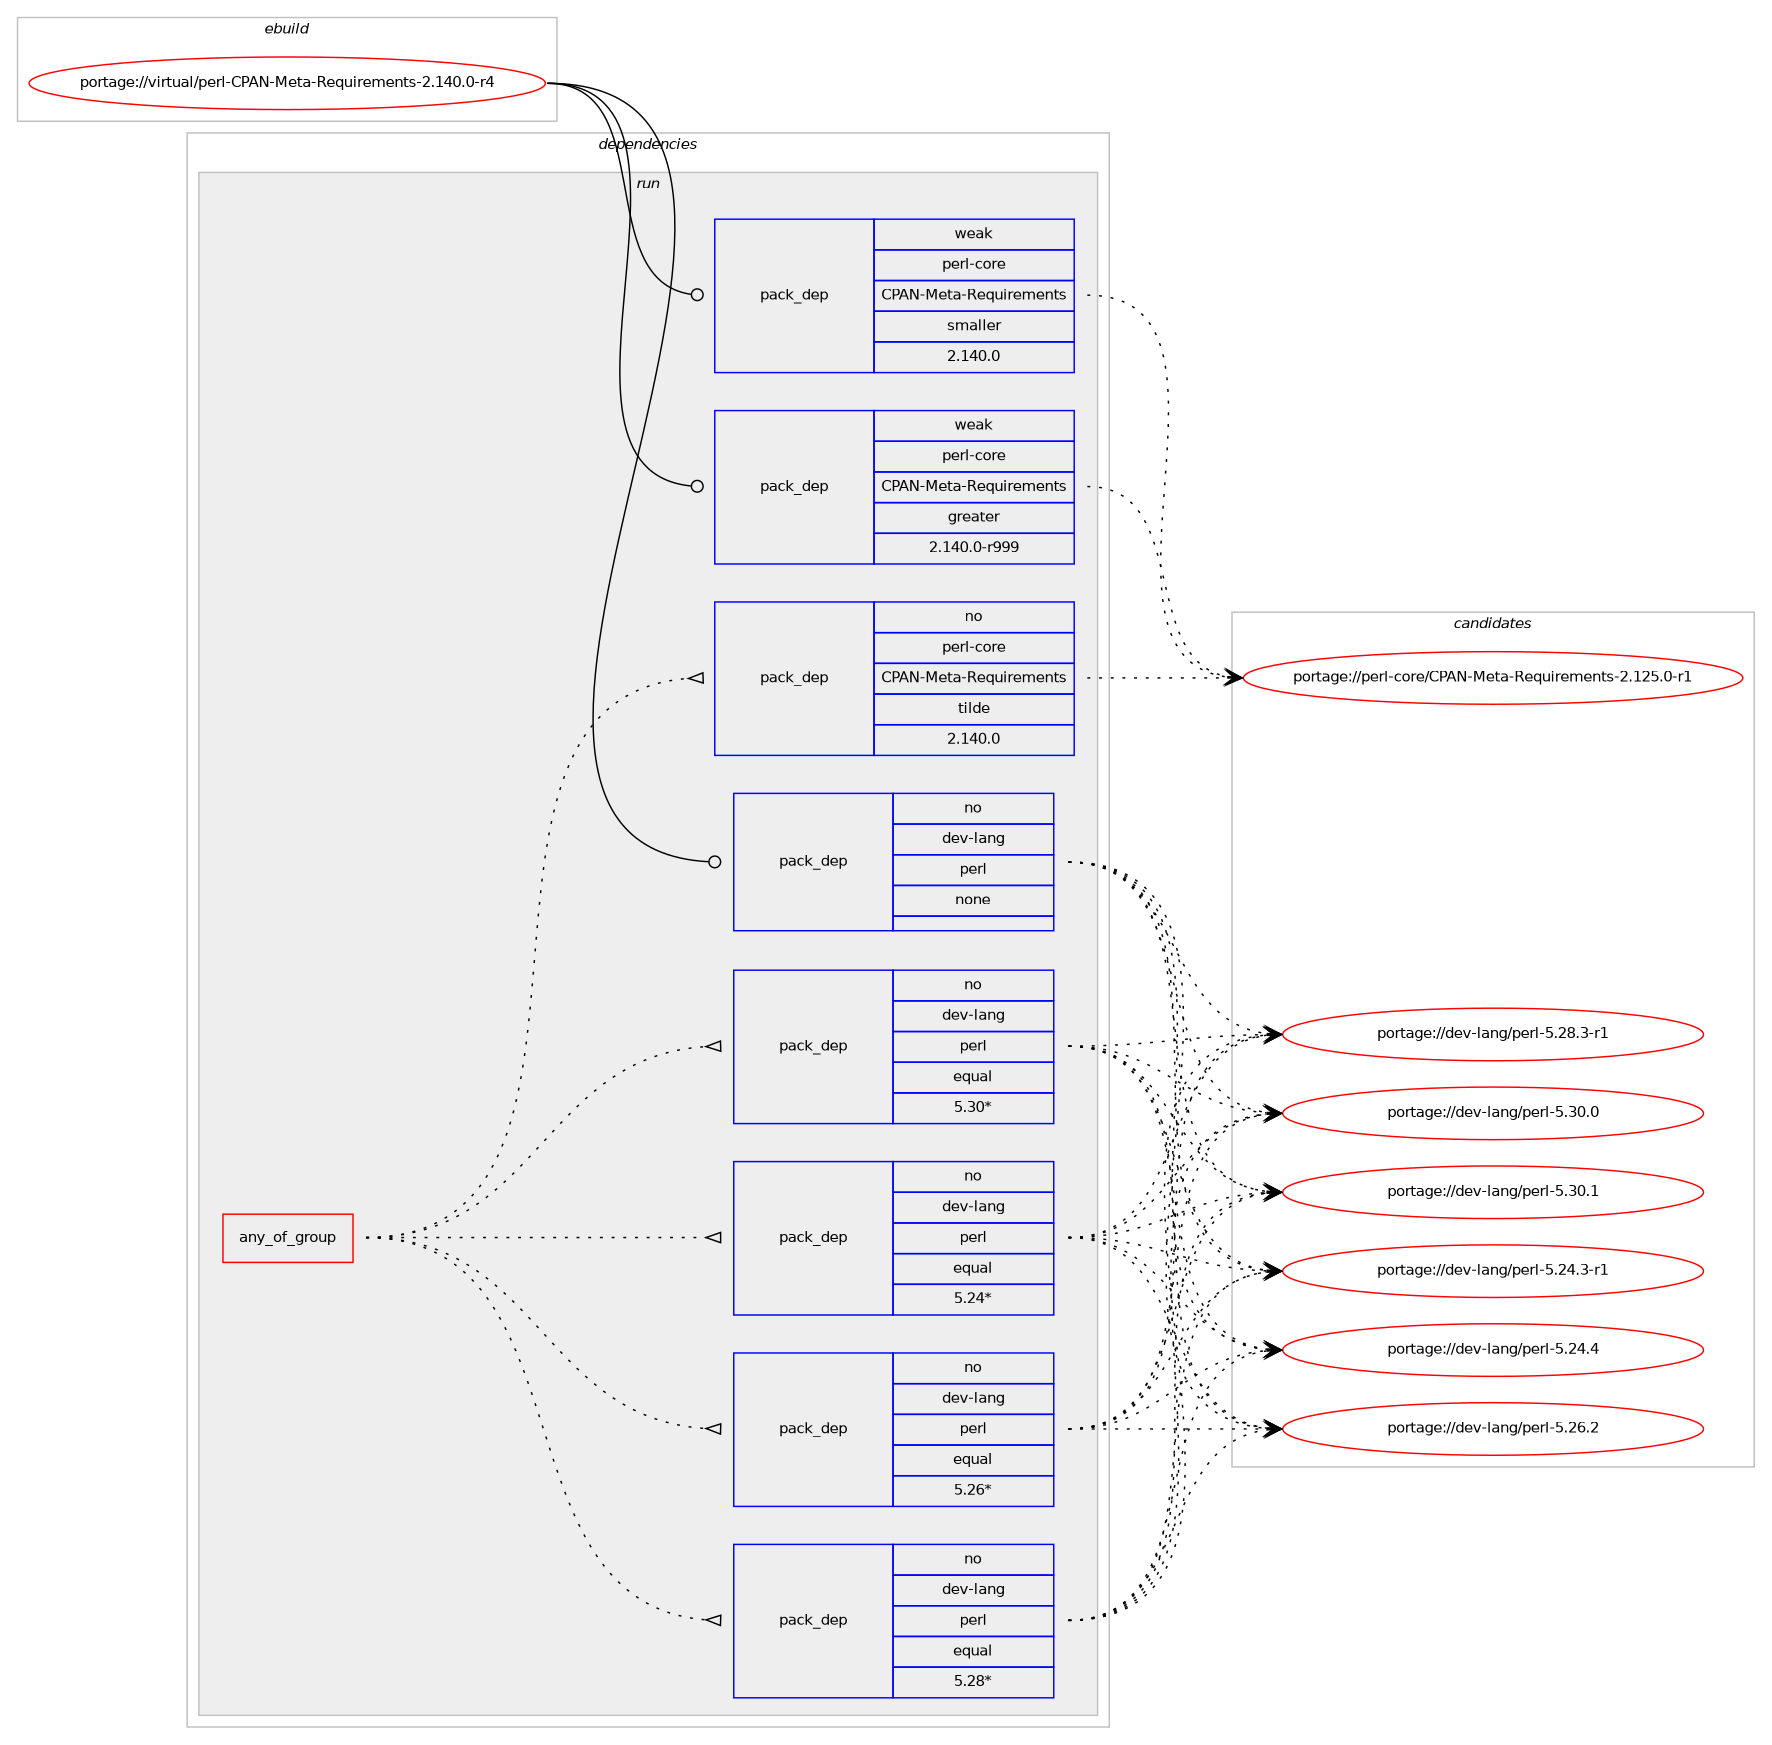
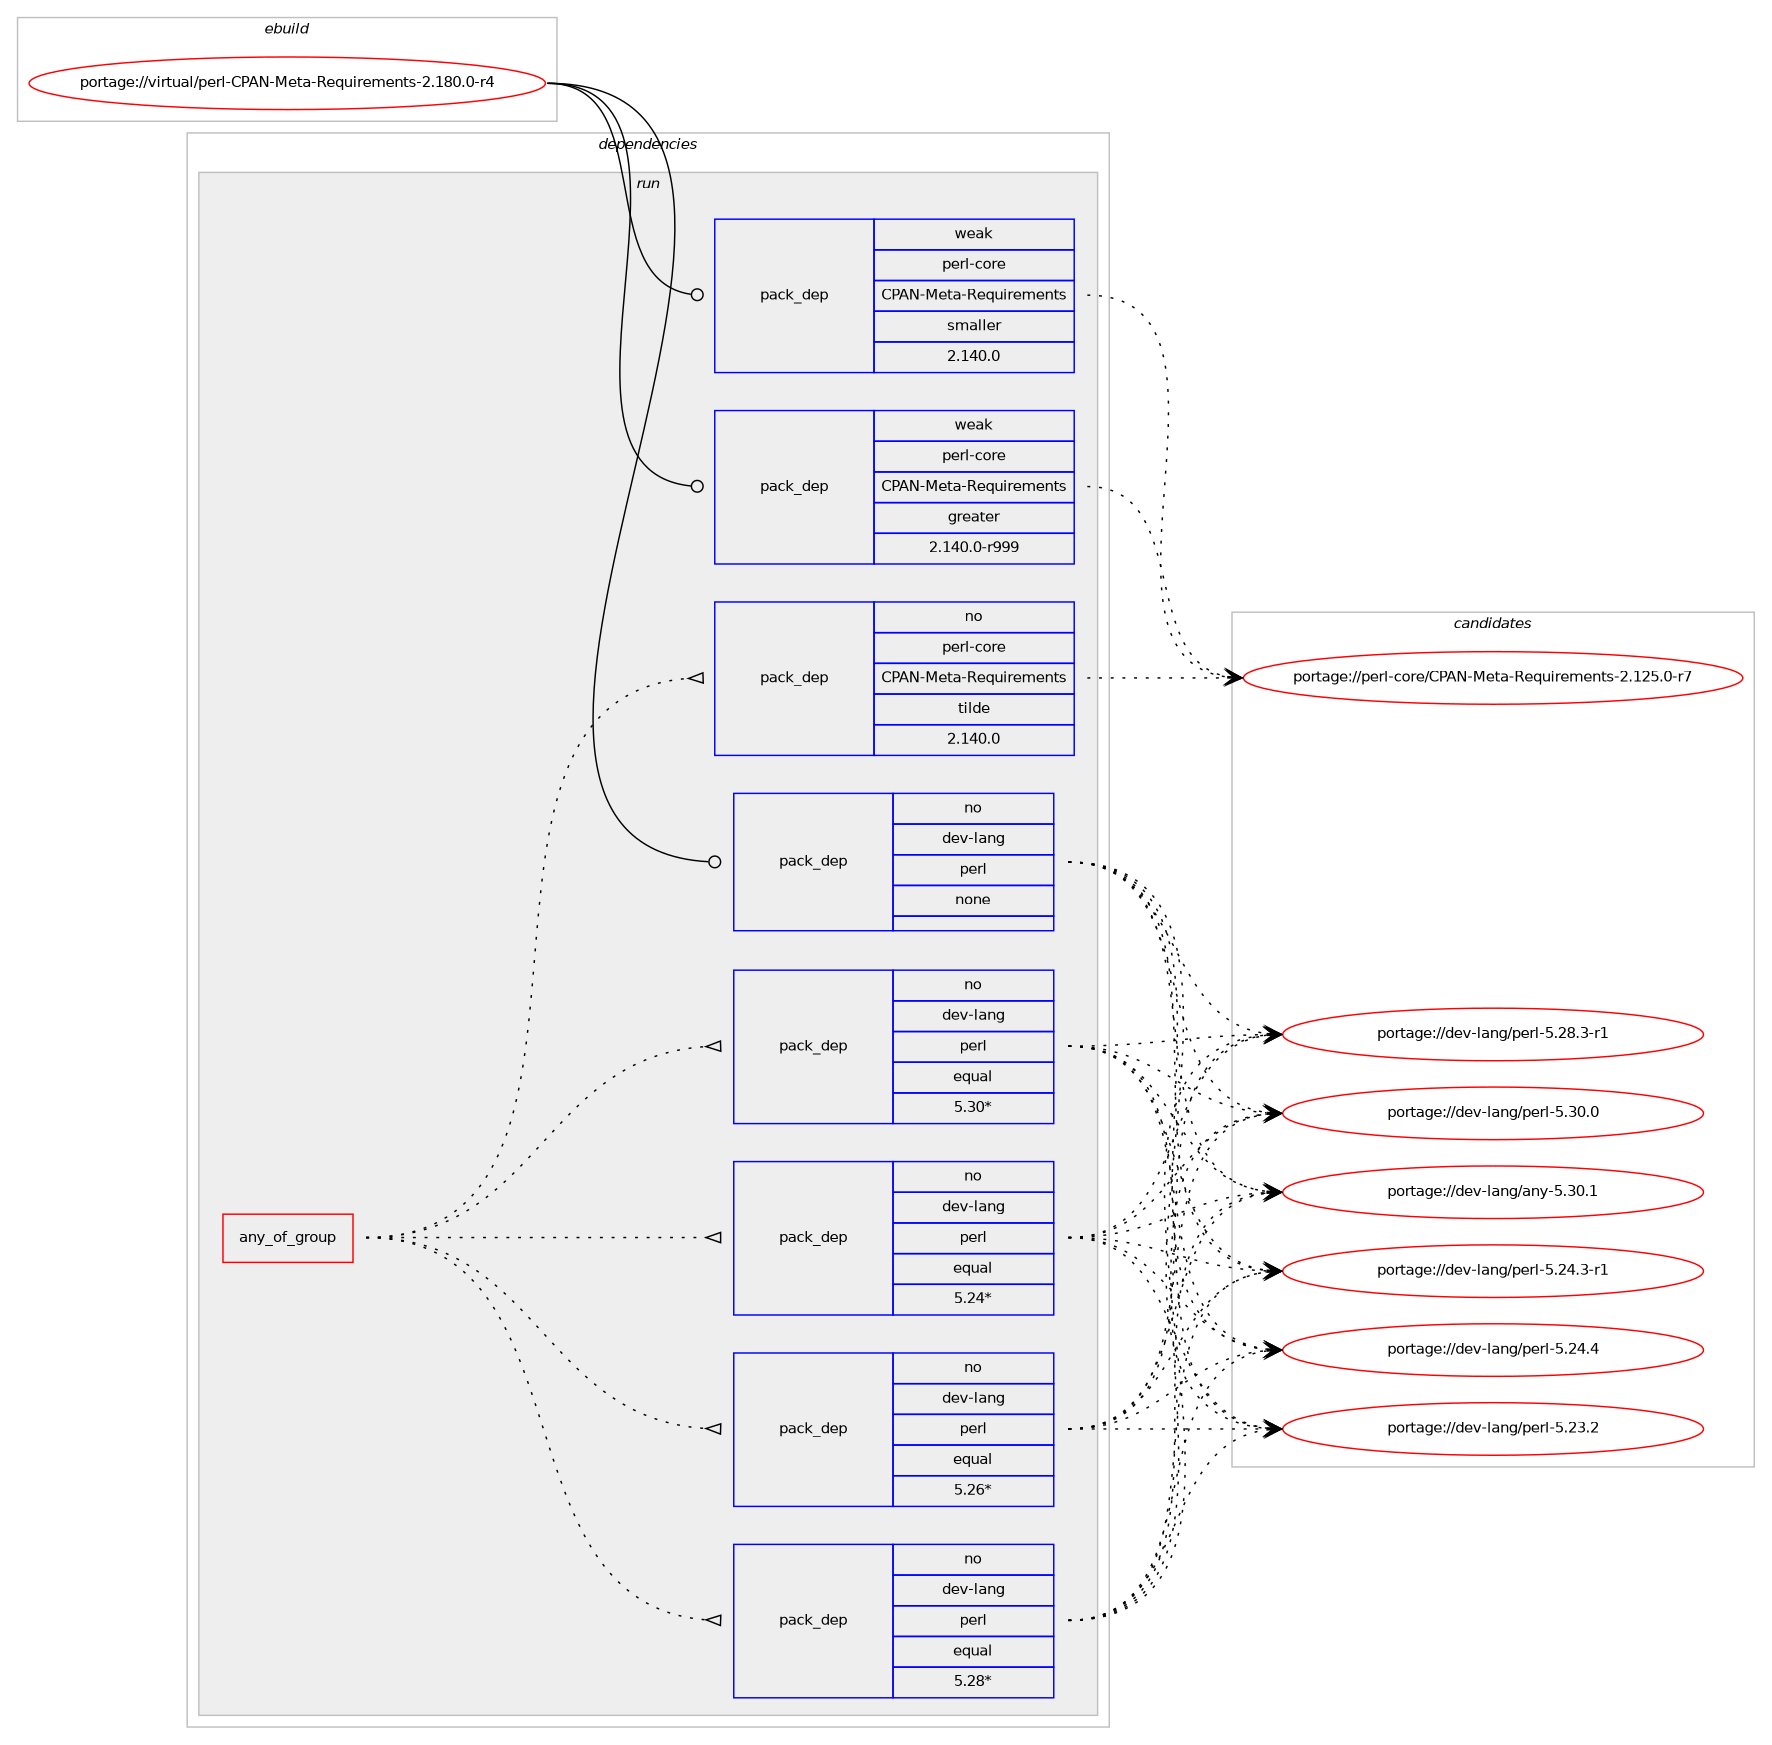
(287, 83) -> (287, 83)
(1493, 678) -> (1493, 678)
(1493, 1192) -> (1493, 1192)
(1493, 1429) -> (1493, 1429)
